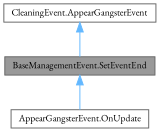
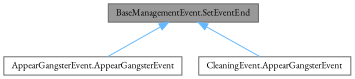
(80, 44) -> (233, 42)
(80, 119) -> (93, 66)
